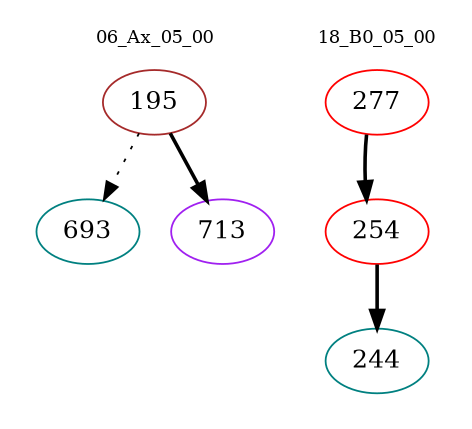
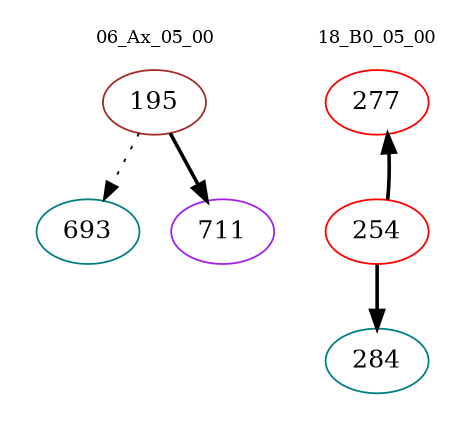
(365, 158) -> (389, 176)
(223, 232) -> (223, 232)
(377, 361) -> (377, 361)
